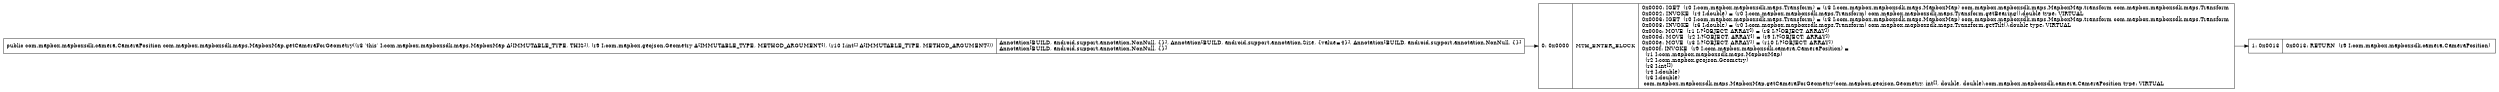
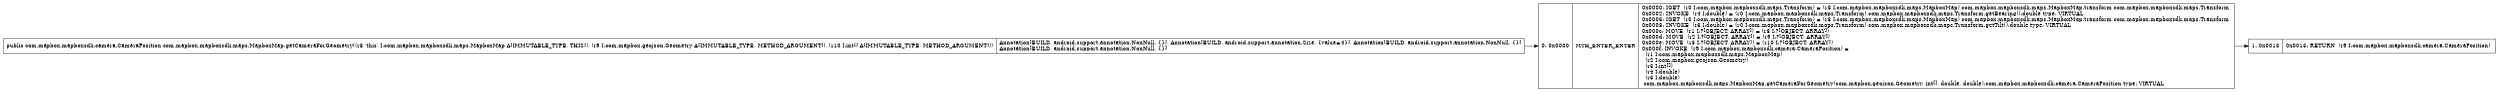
(1606, 46) -> (1606, 46)
